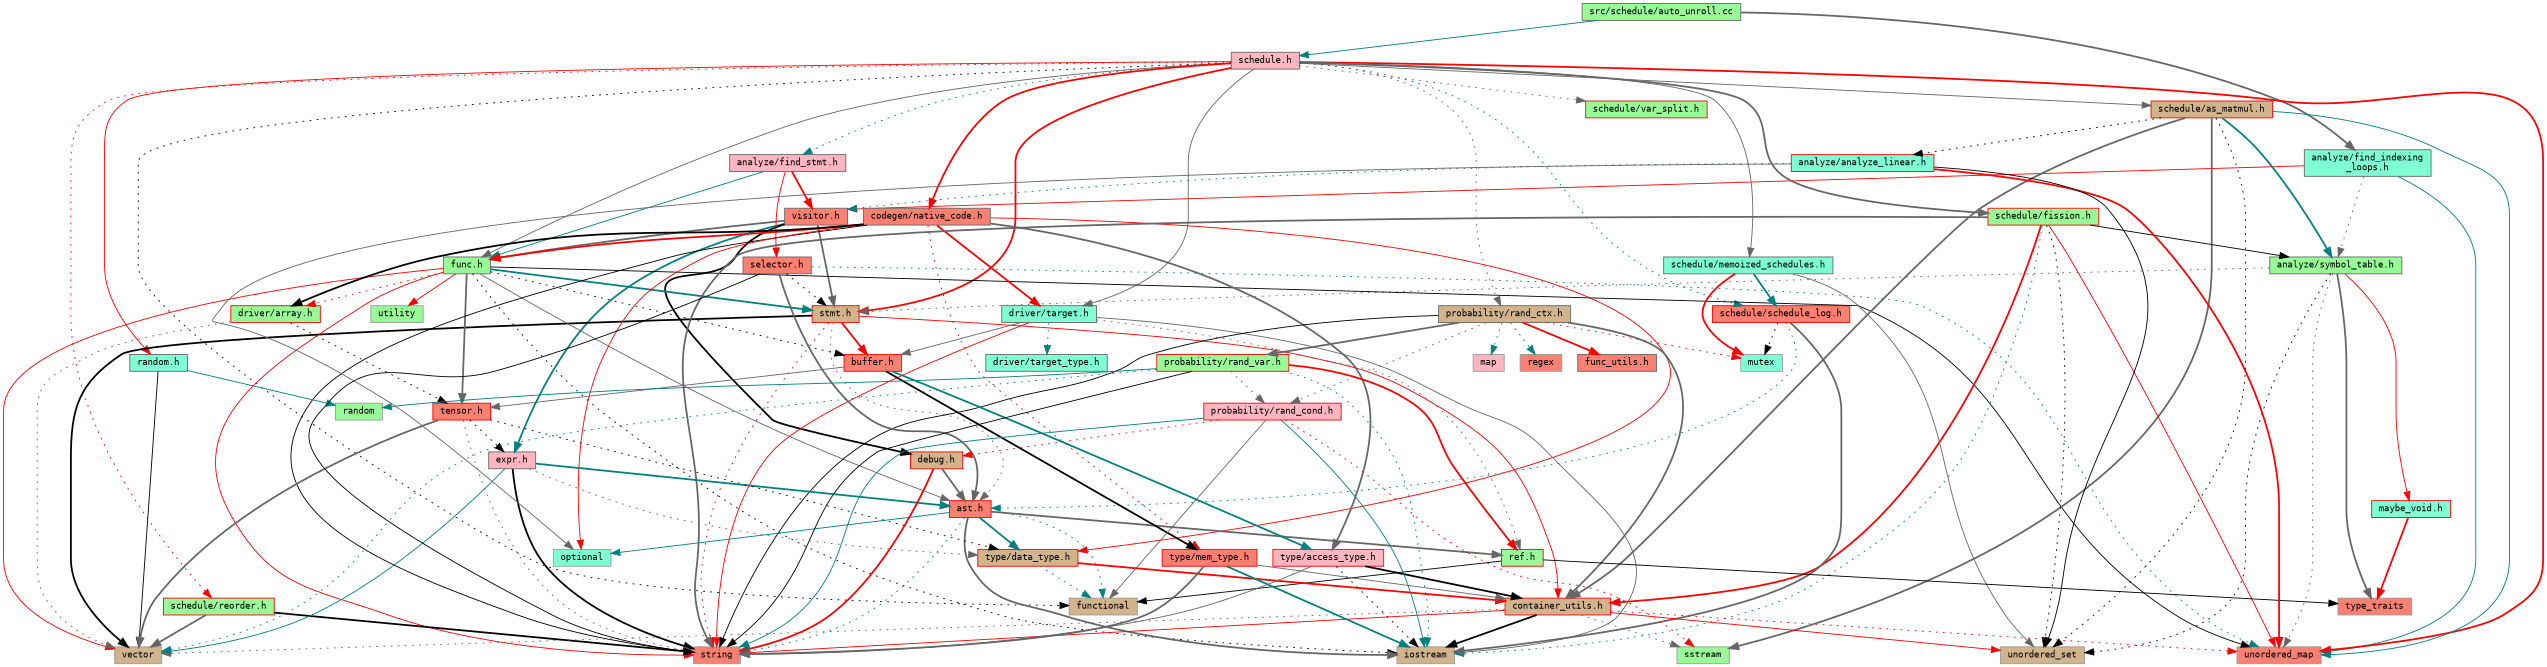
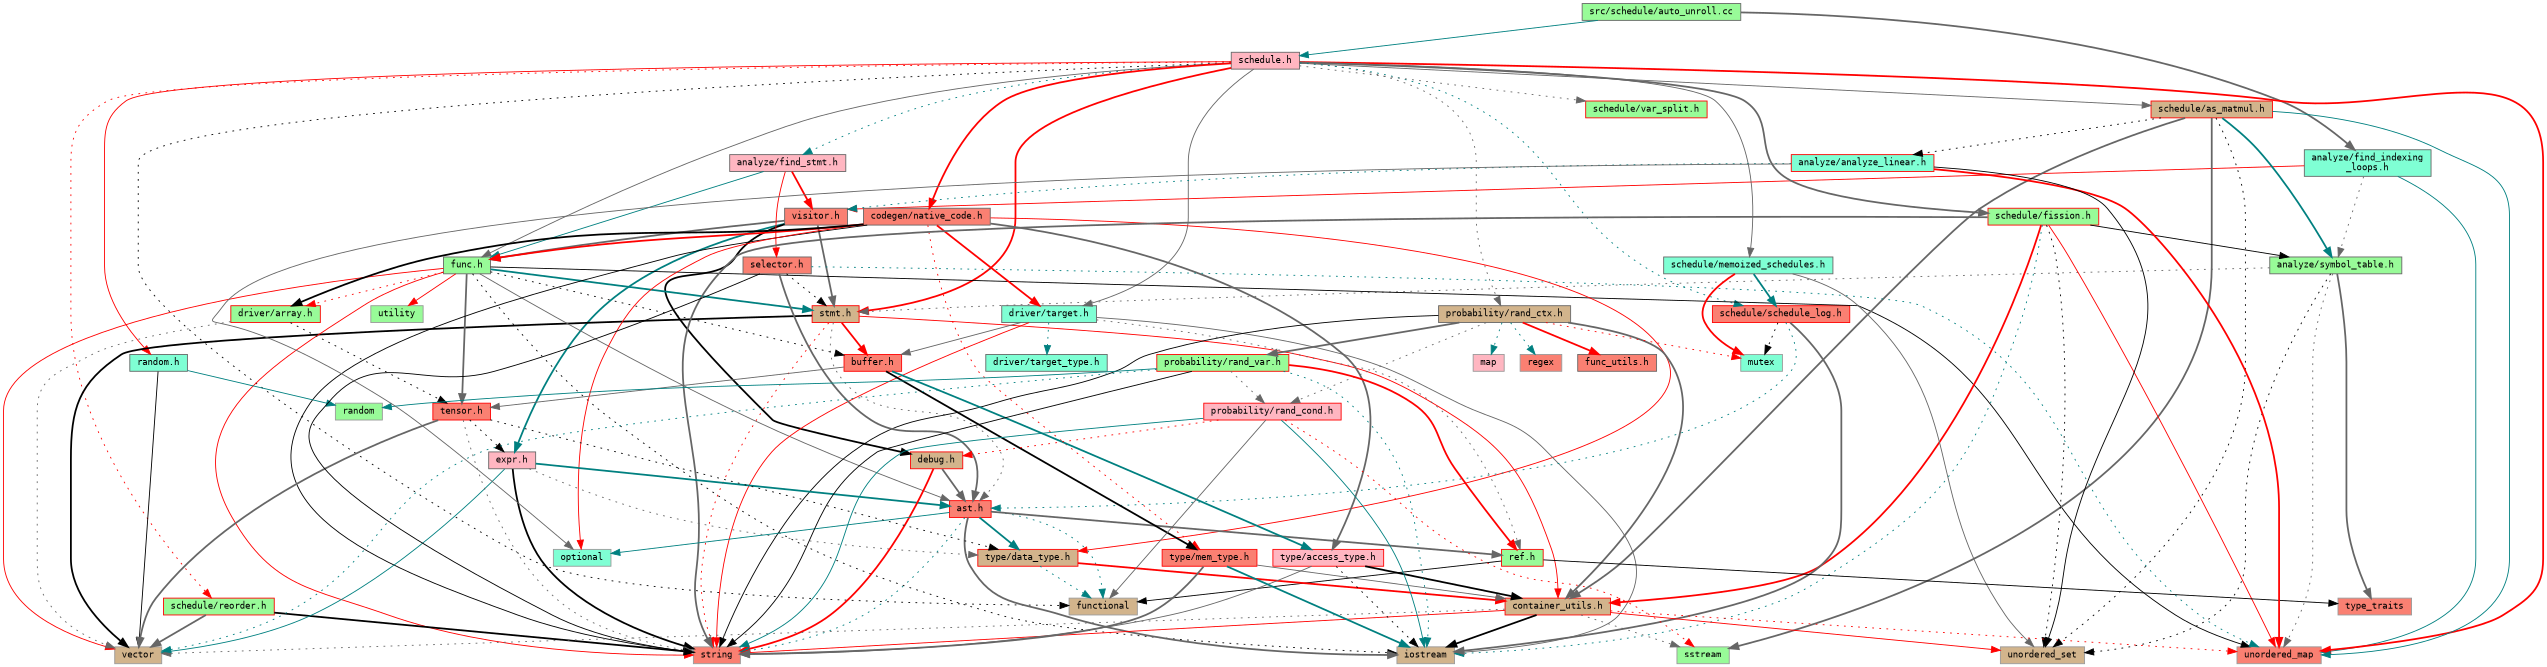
(2411, 509) -> none
